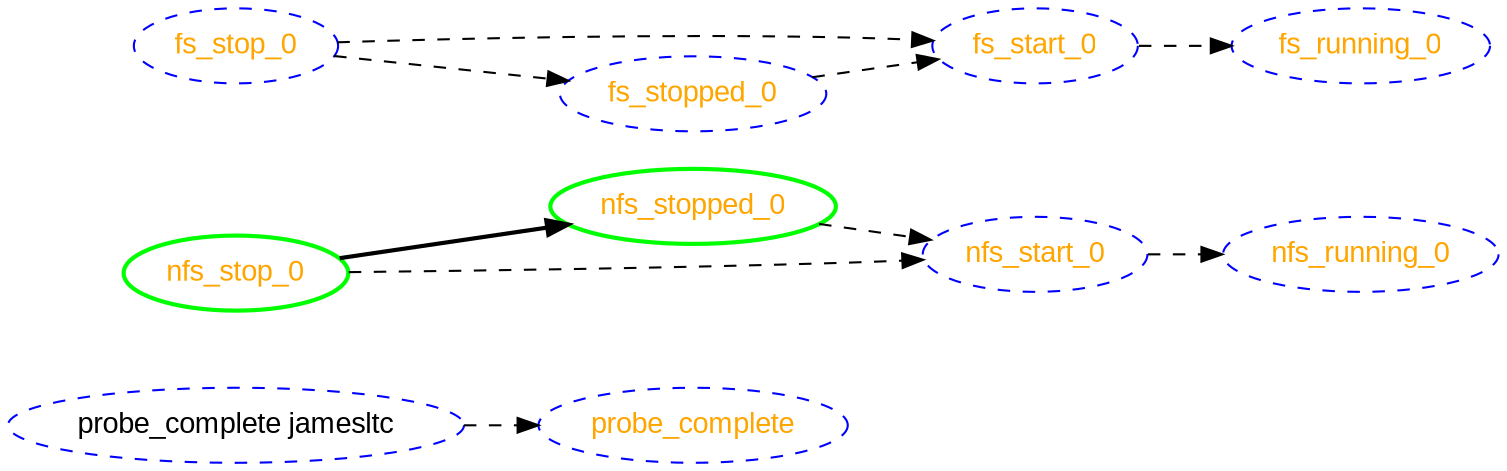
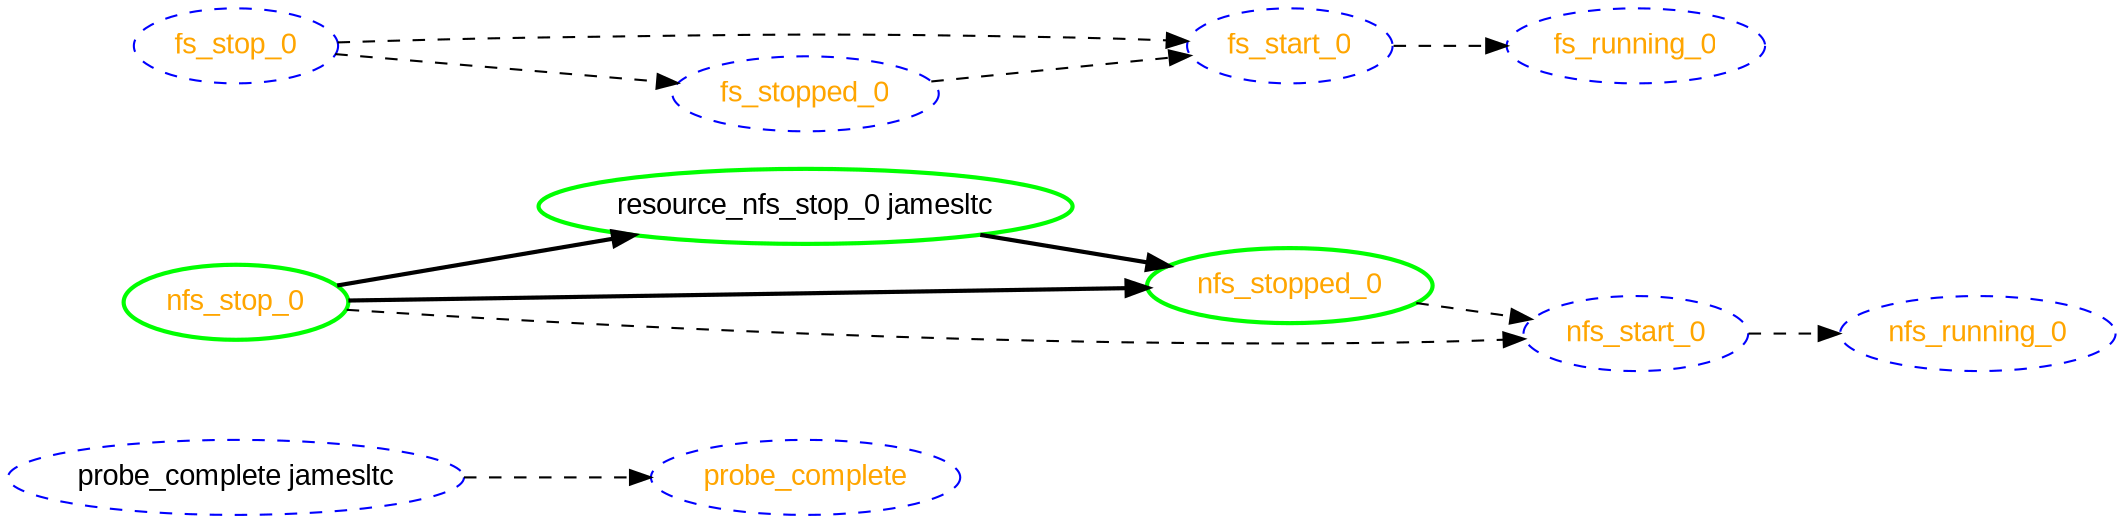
none -> (806, 206)
